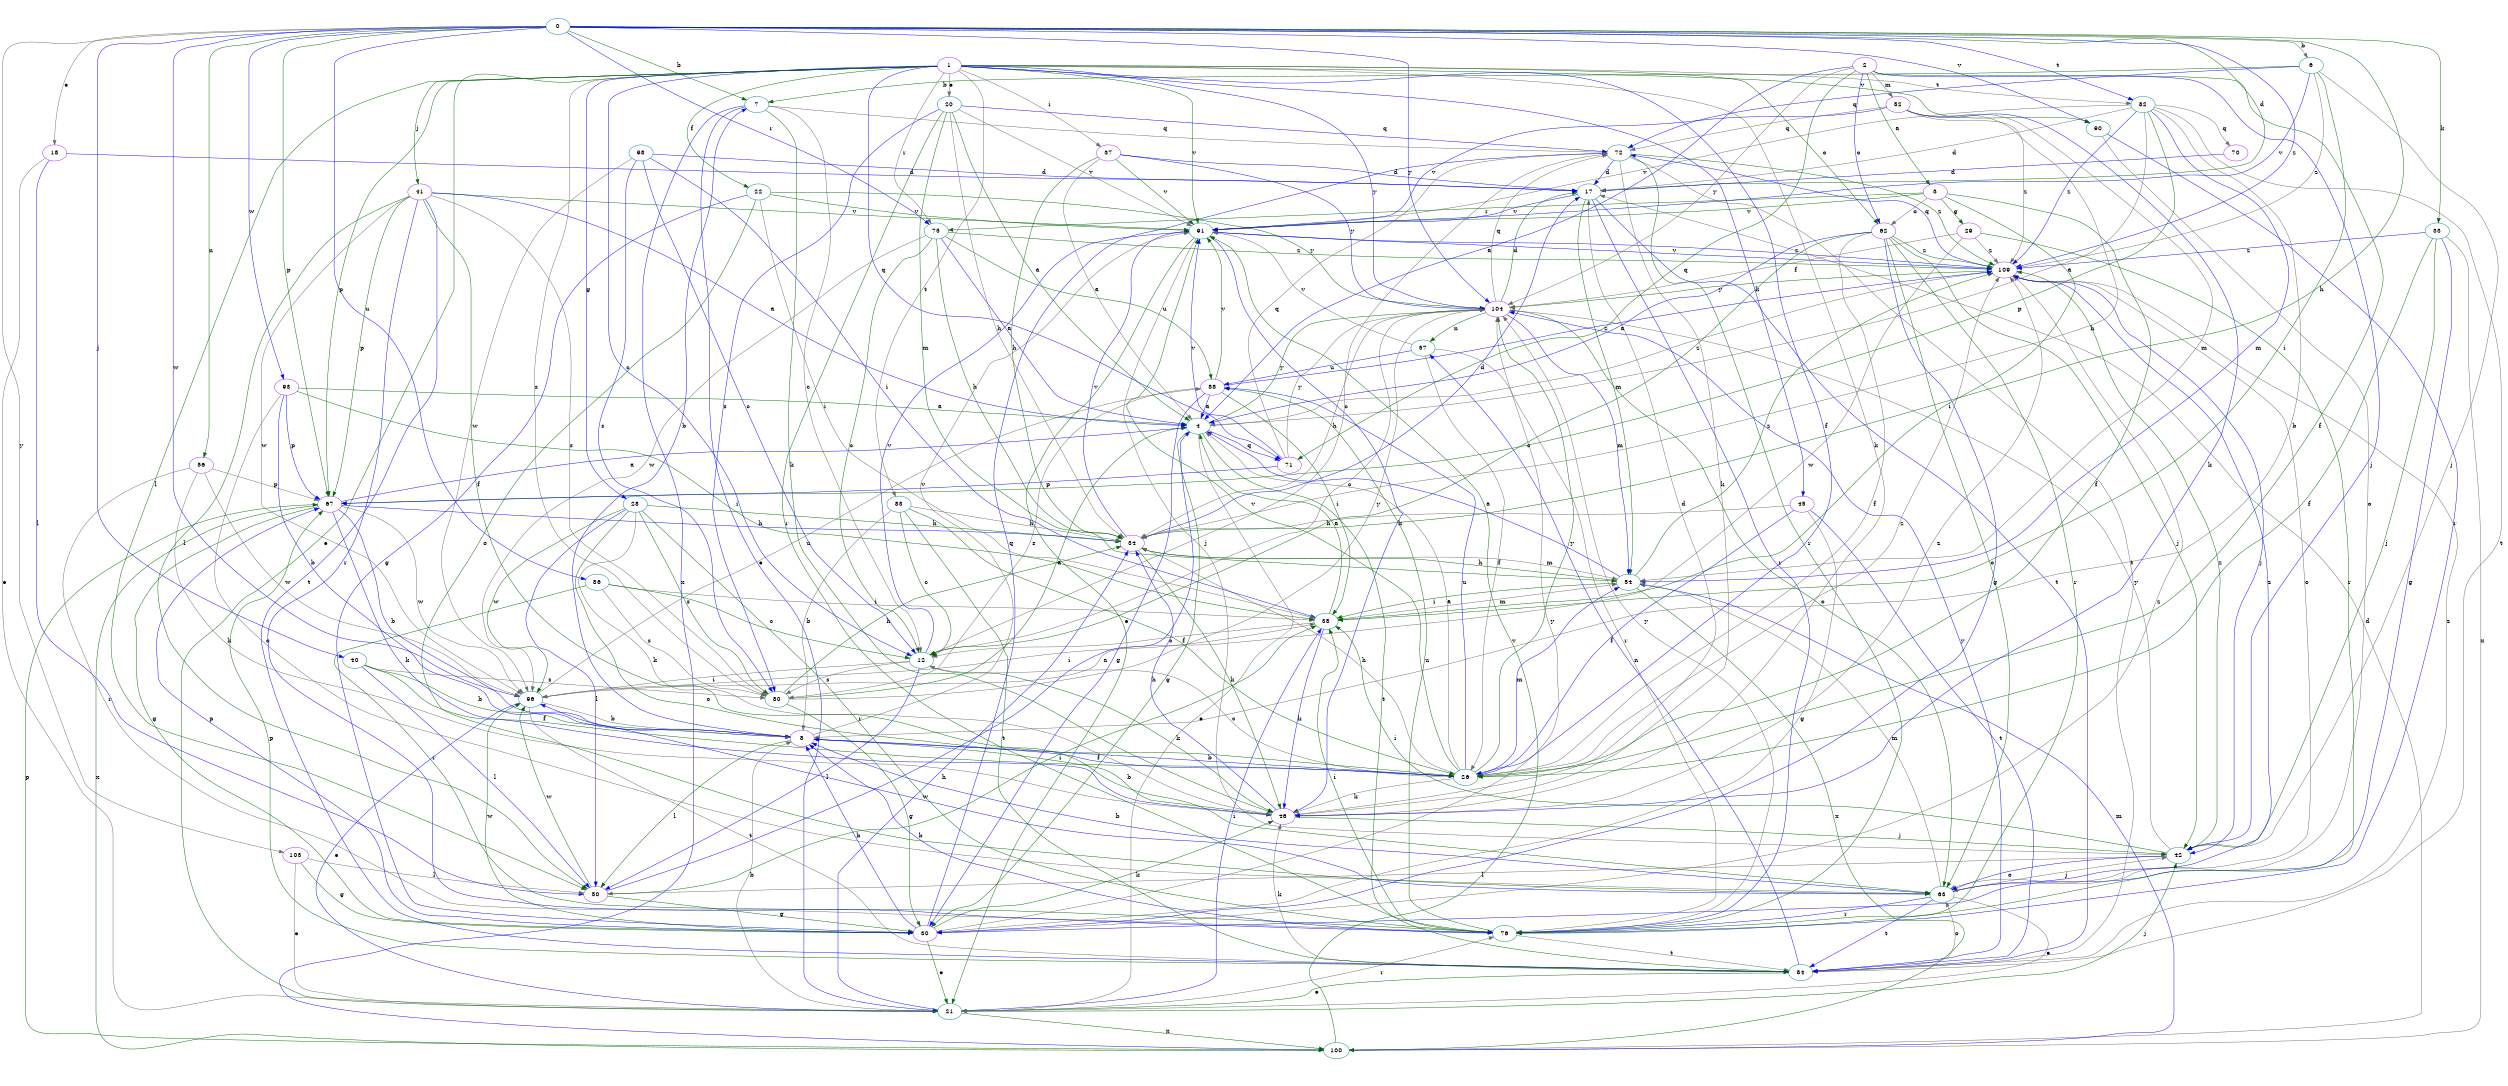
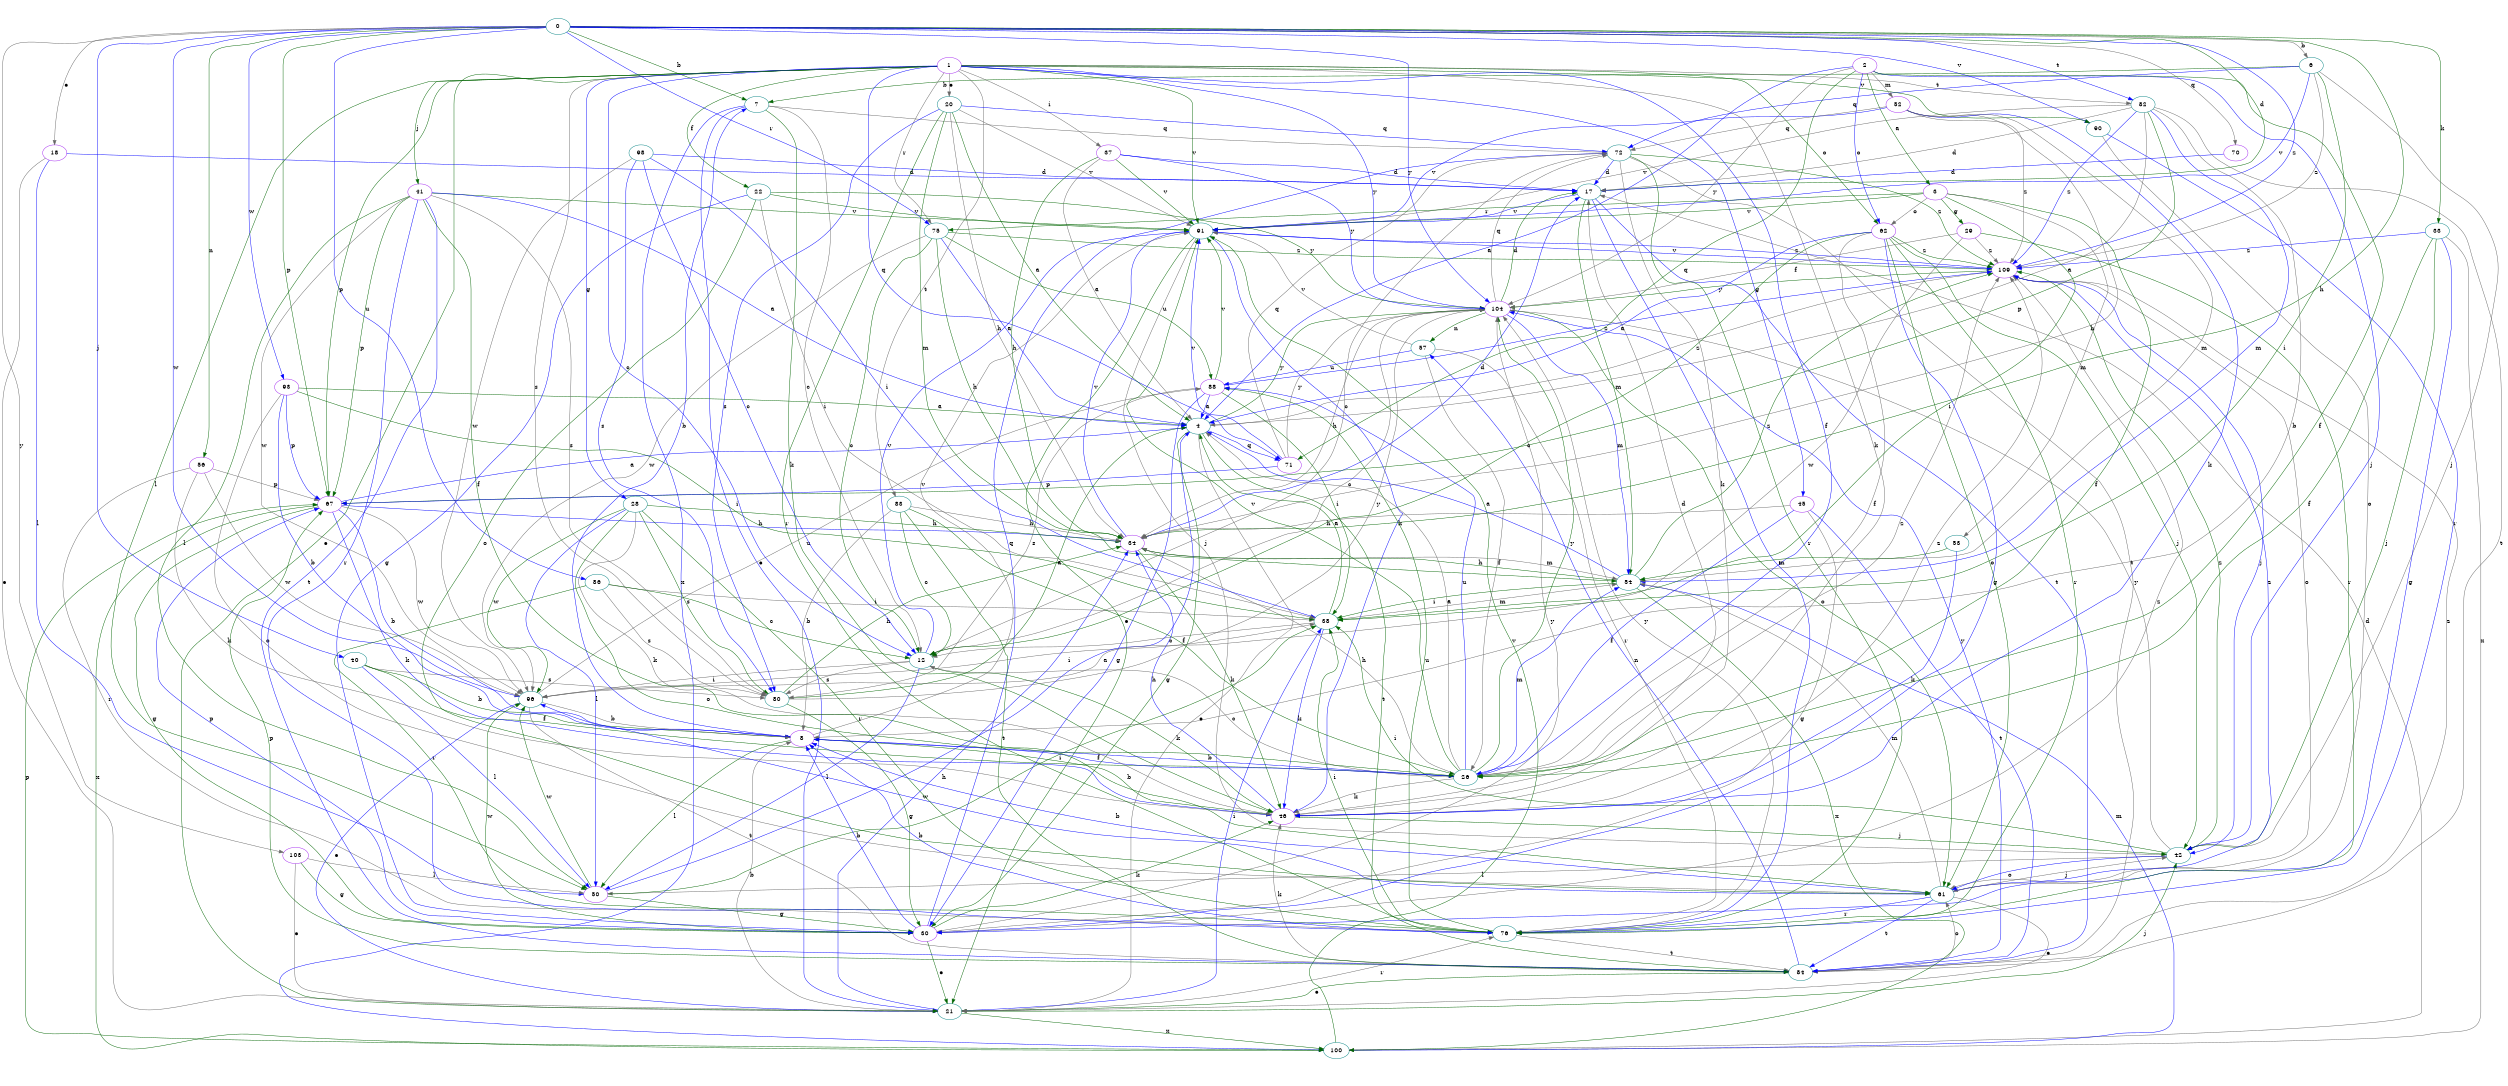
(2197, 113) -> (1420, 32)
(1808, 190) -> none
(1757, 290) -> (1757, 290)
none -> (1957, 543)
(1942, 895) -> (1942, 895)
